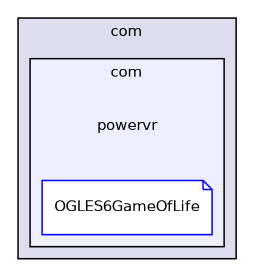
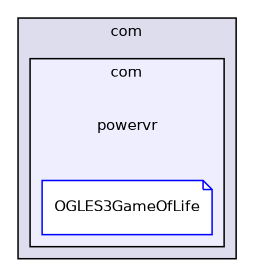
(127, 208) -> (127, 208)
